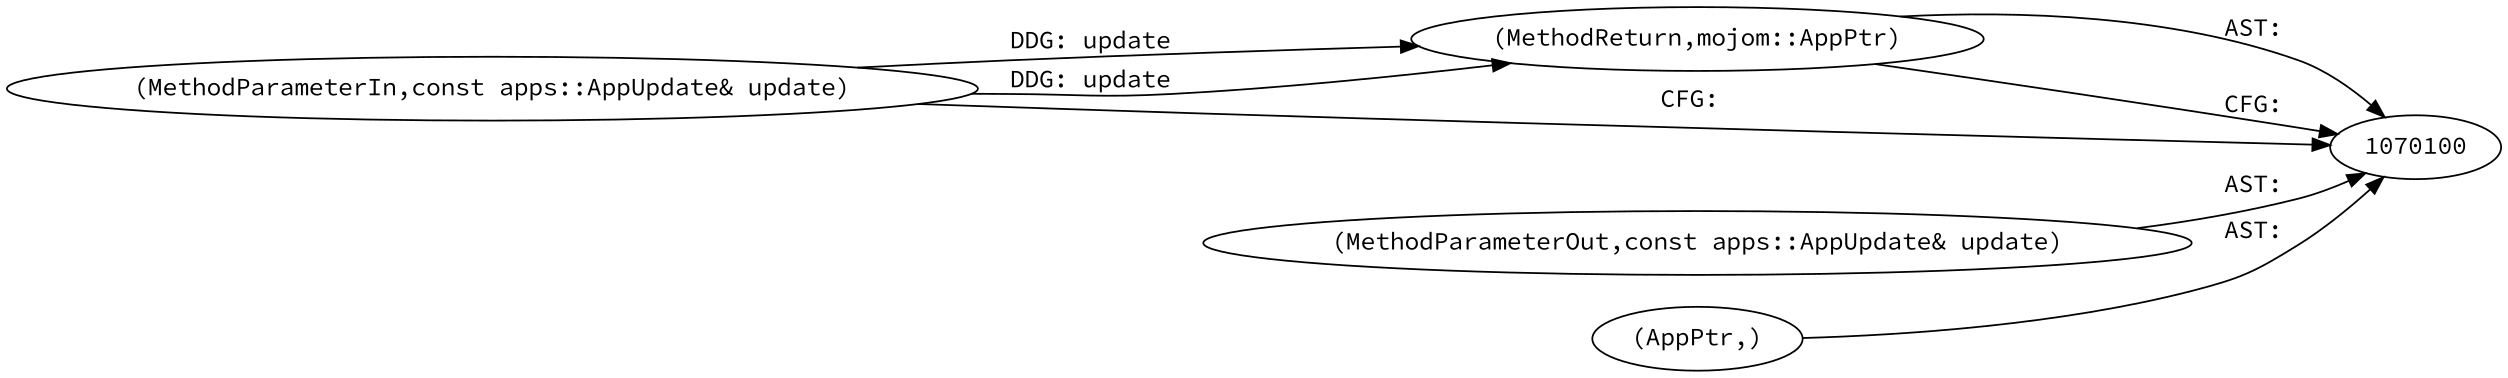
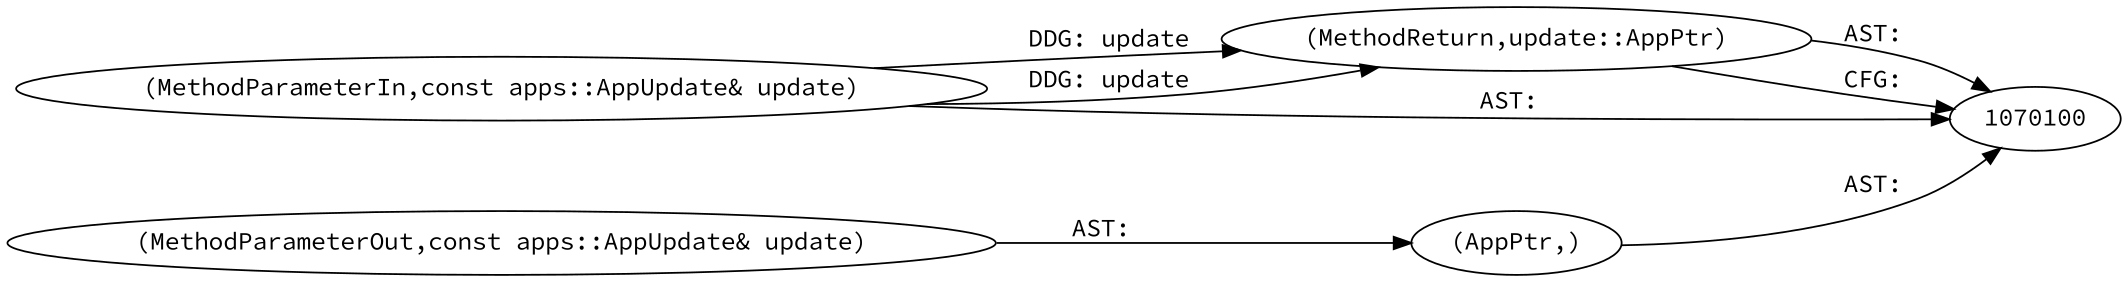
(1697, 39) -> (1517, 39)
(1697, 100) -> (1517, 102)
(2245, 211) -> (1195, 243)
